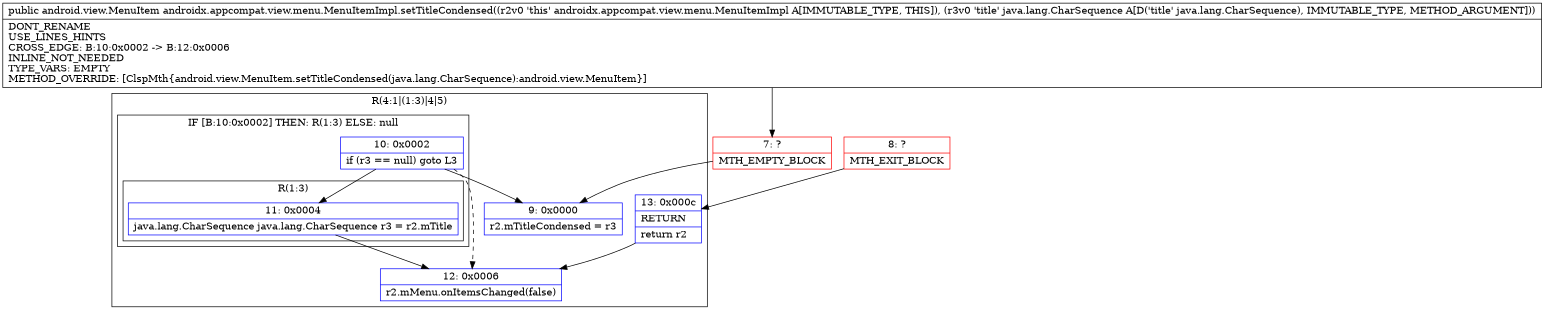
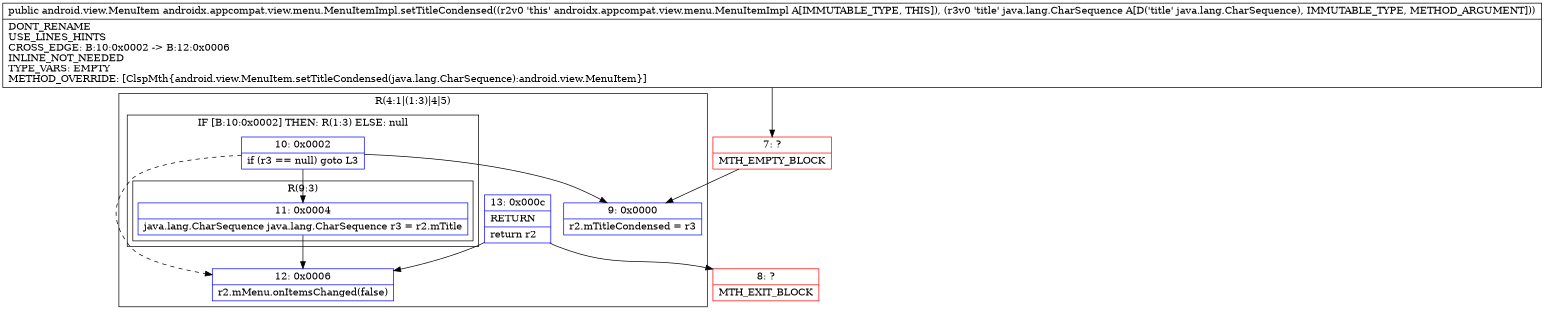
(776, 188) -> (627, 261)
(293, 189) -> (303, 189)
